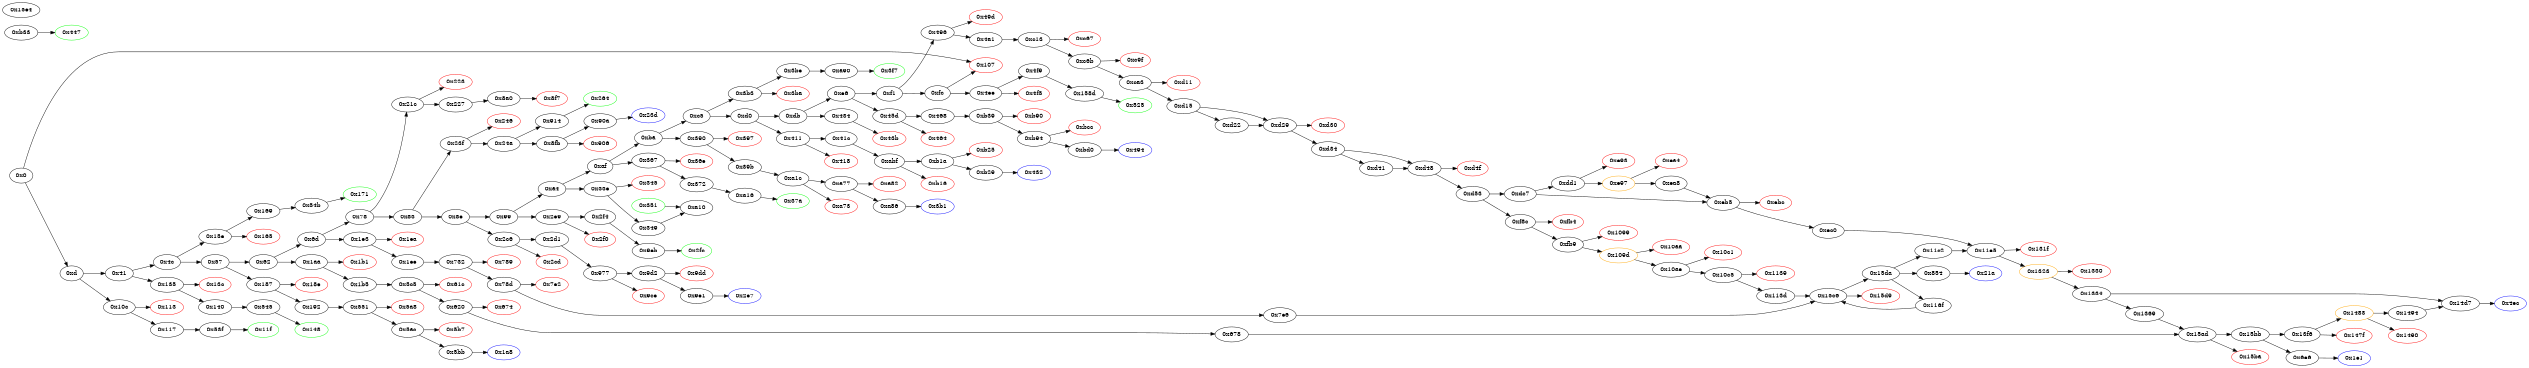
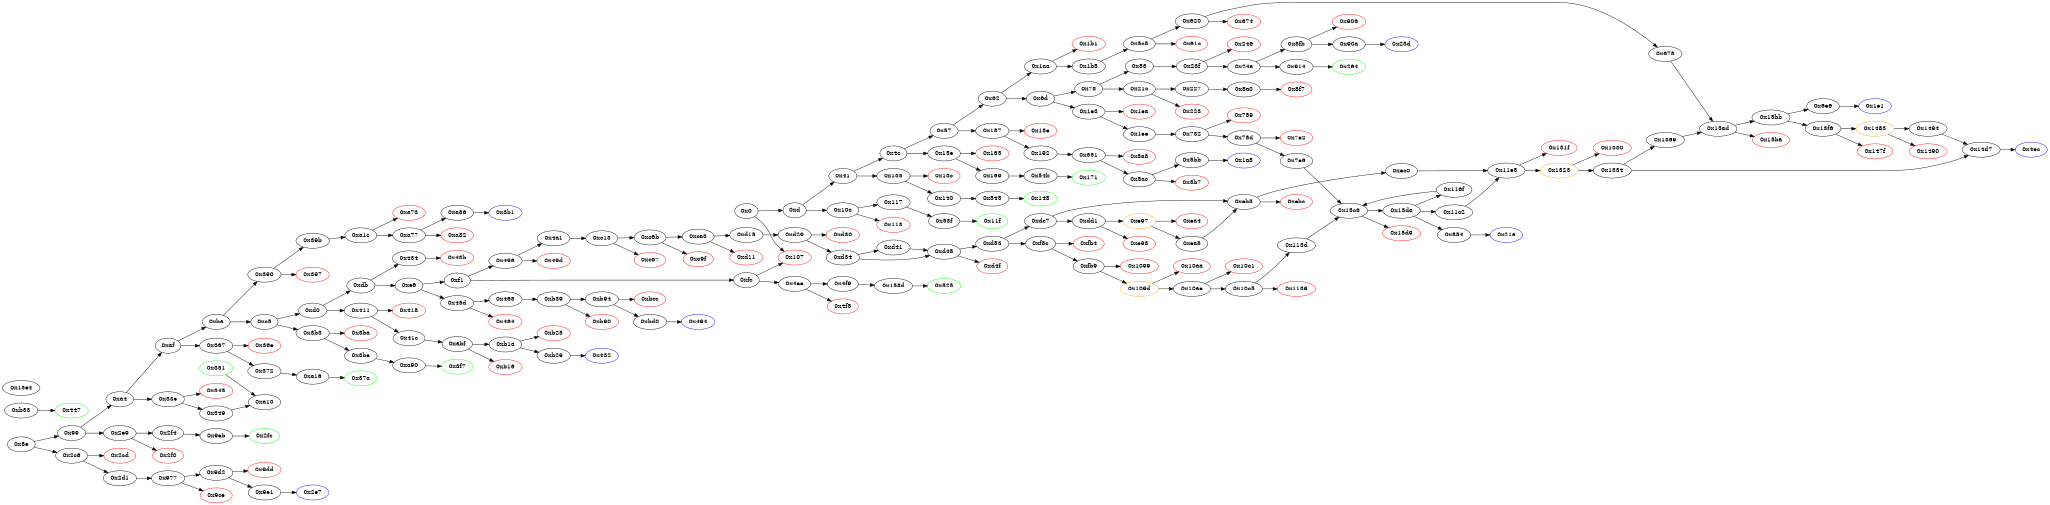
(1232, 125) -> none
(430, 217) -> none
